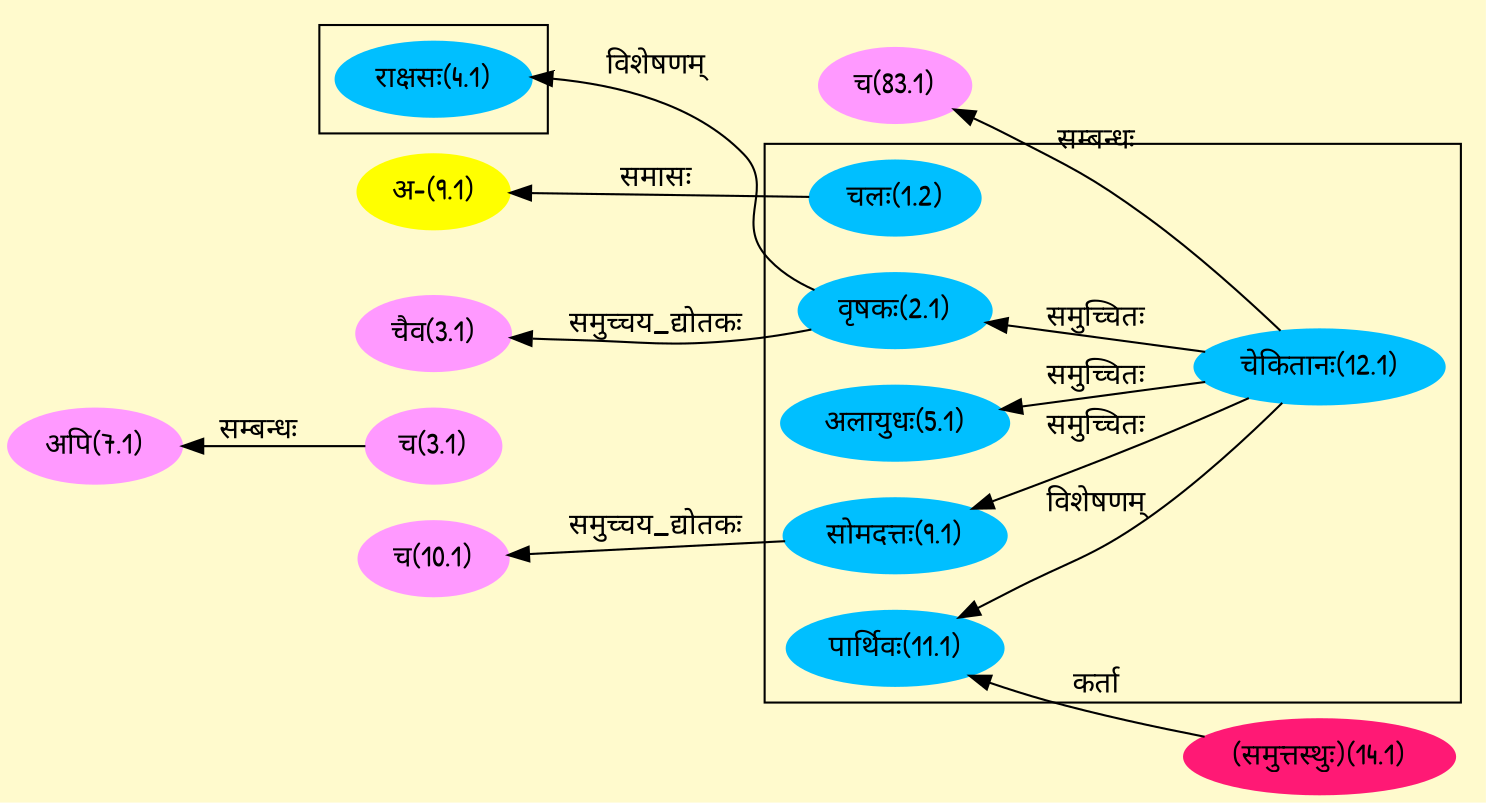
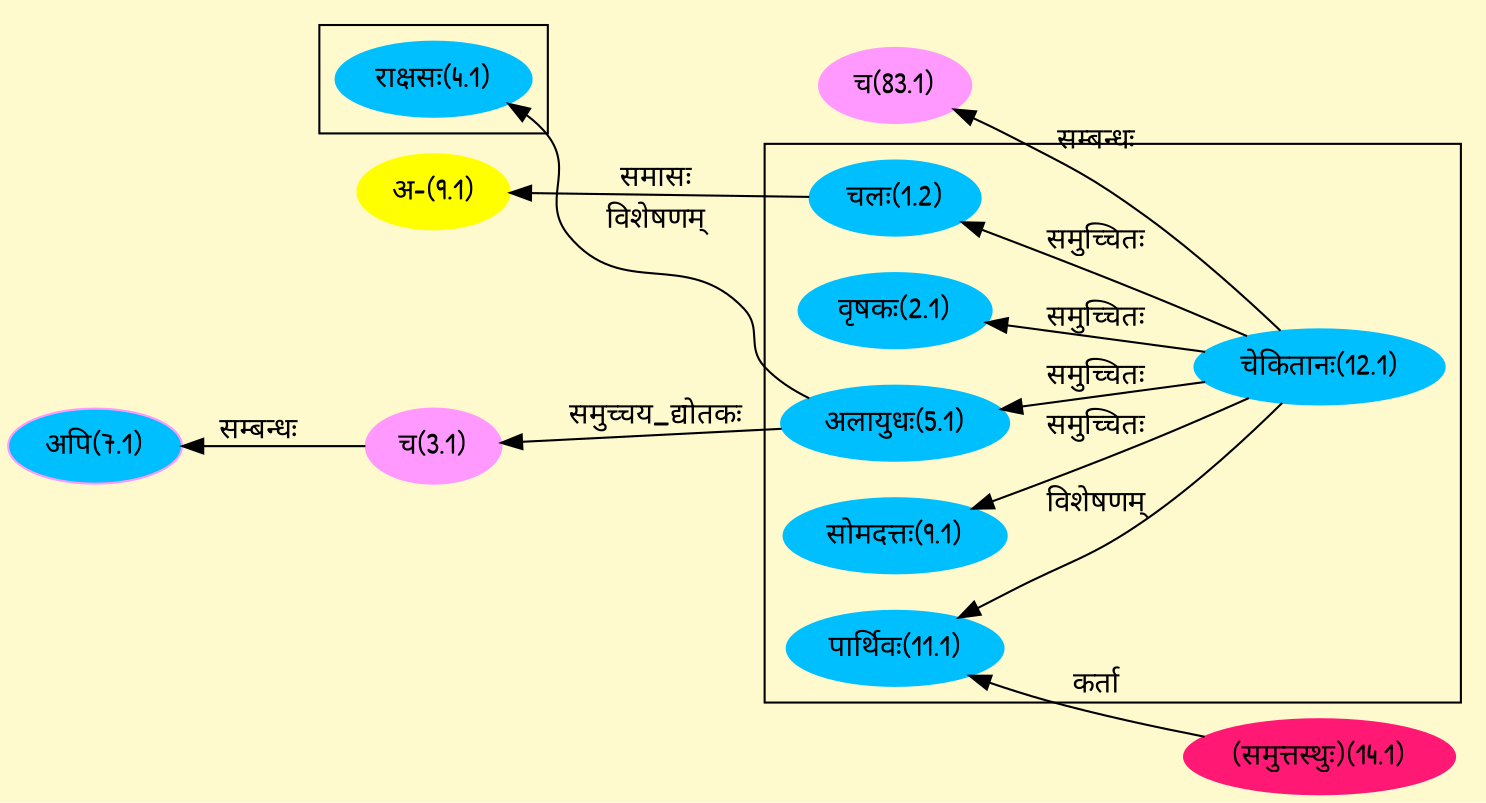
(728, 140) -> (647, 273)
none -> (1115, 281)
(434, 334) -> none
none -> (652, 435)
(95, 446) -> (95, 446)
(434, 559) -> none
